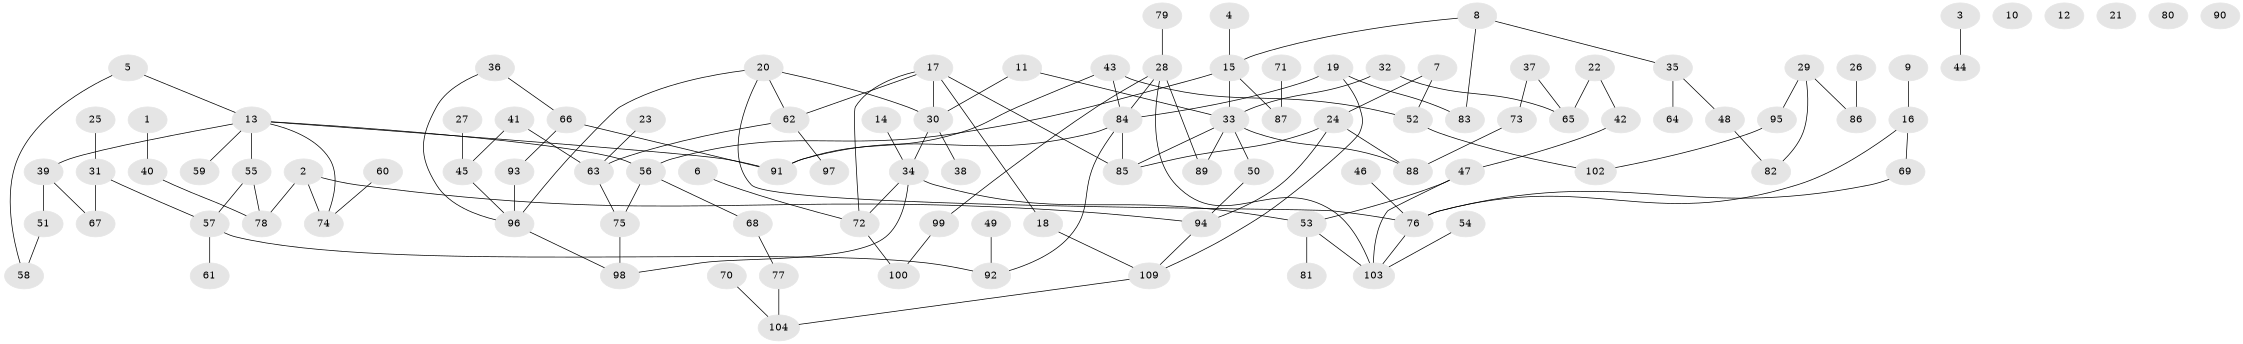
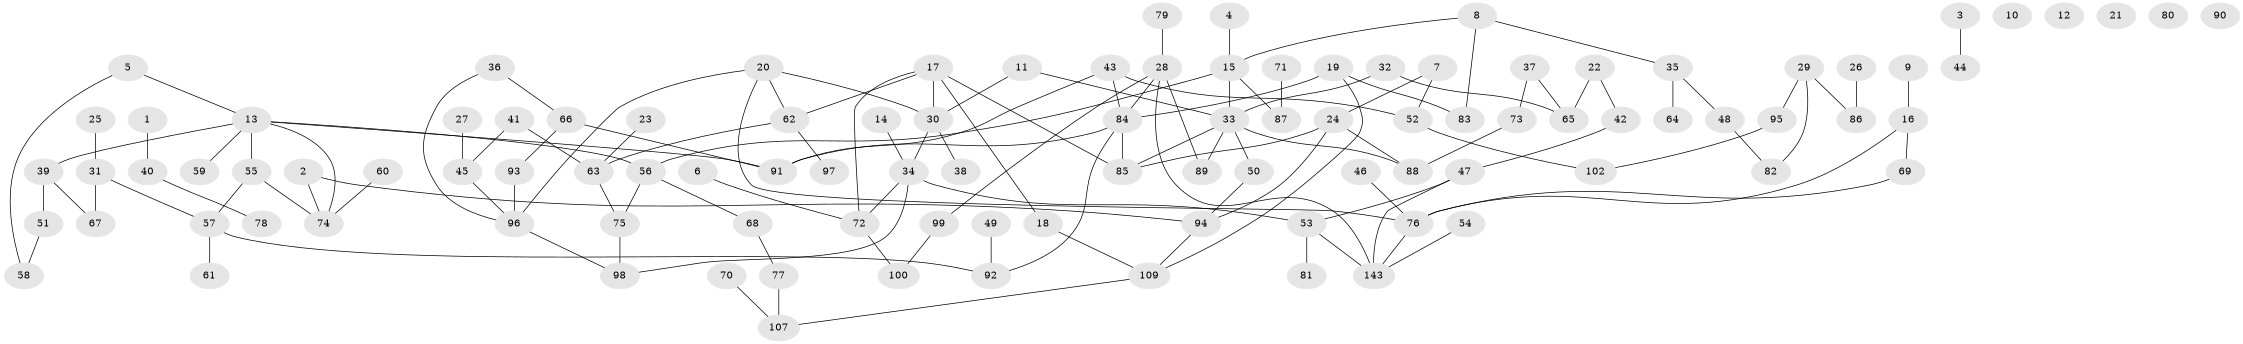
(257, 198) -> (288, 198)
(283, 198) -> none
(1374, 276) -> (1374, 276)
(779, 328) -> (779, 328)
